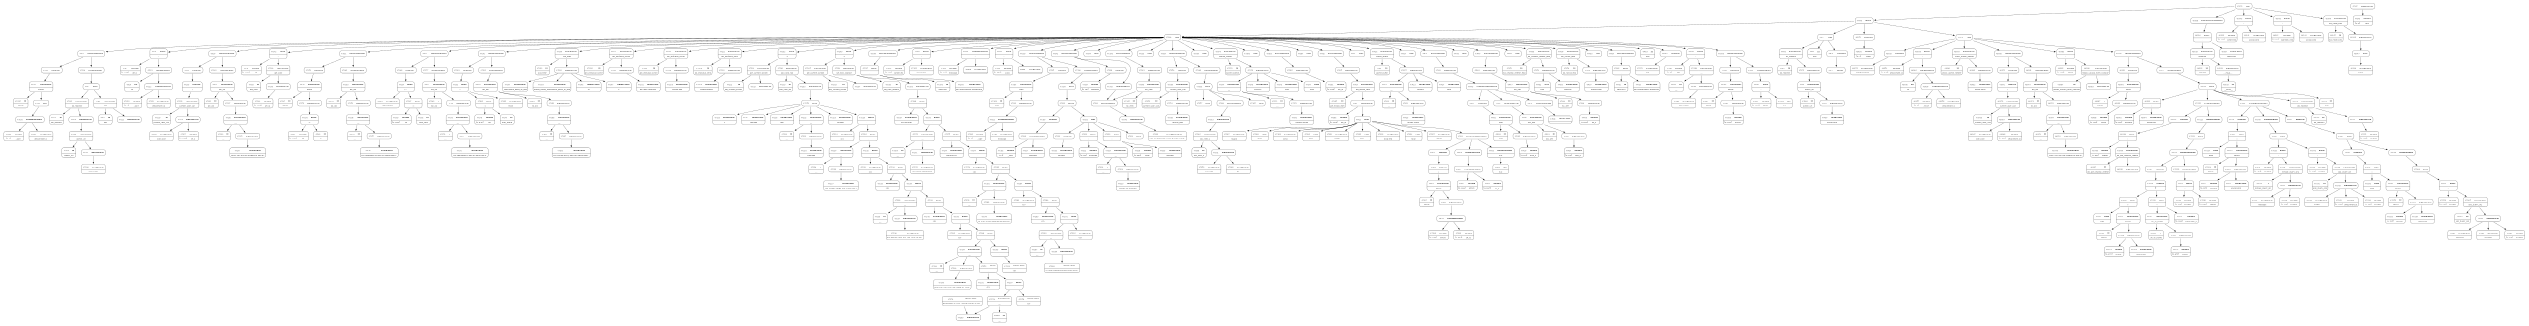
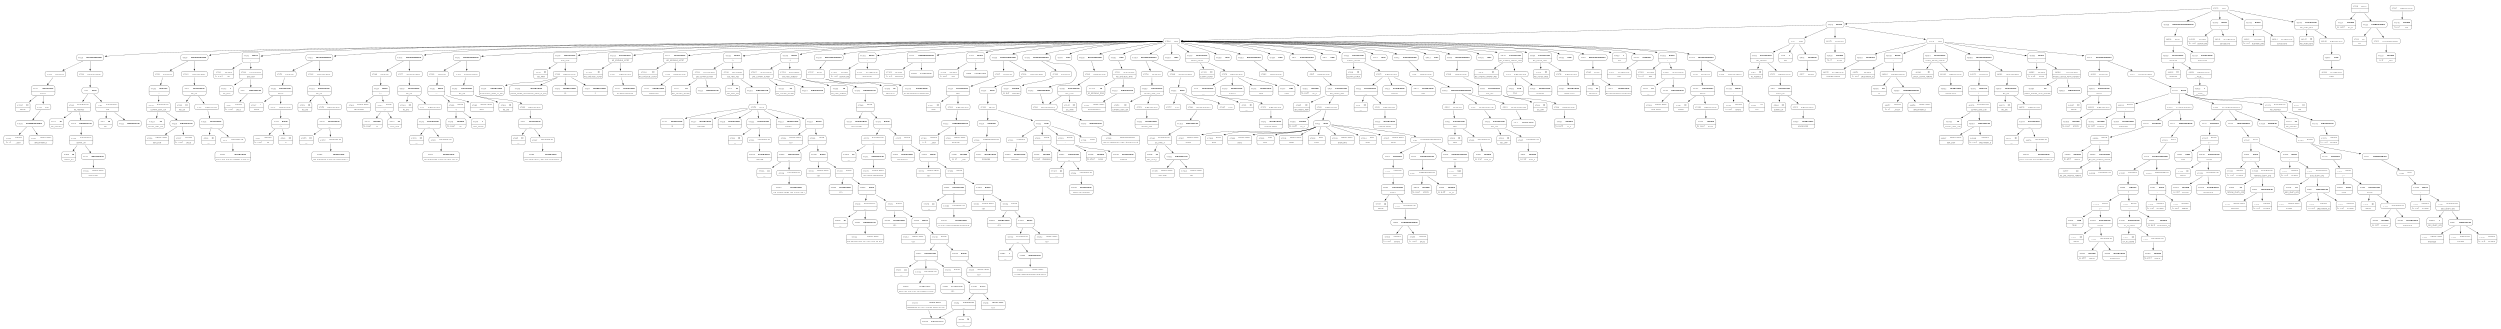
(666, 39) -> none
(859, 43) -> (1120, 64)
(159, 103) -> none
